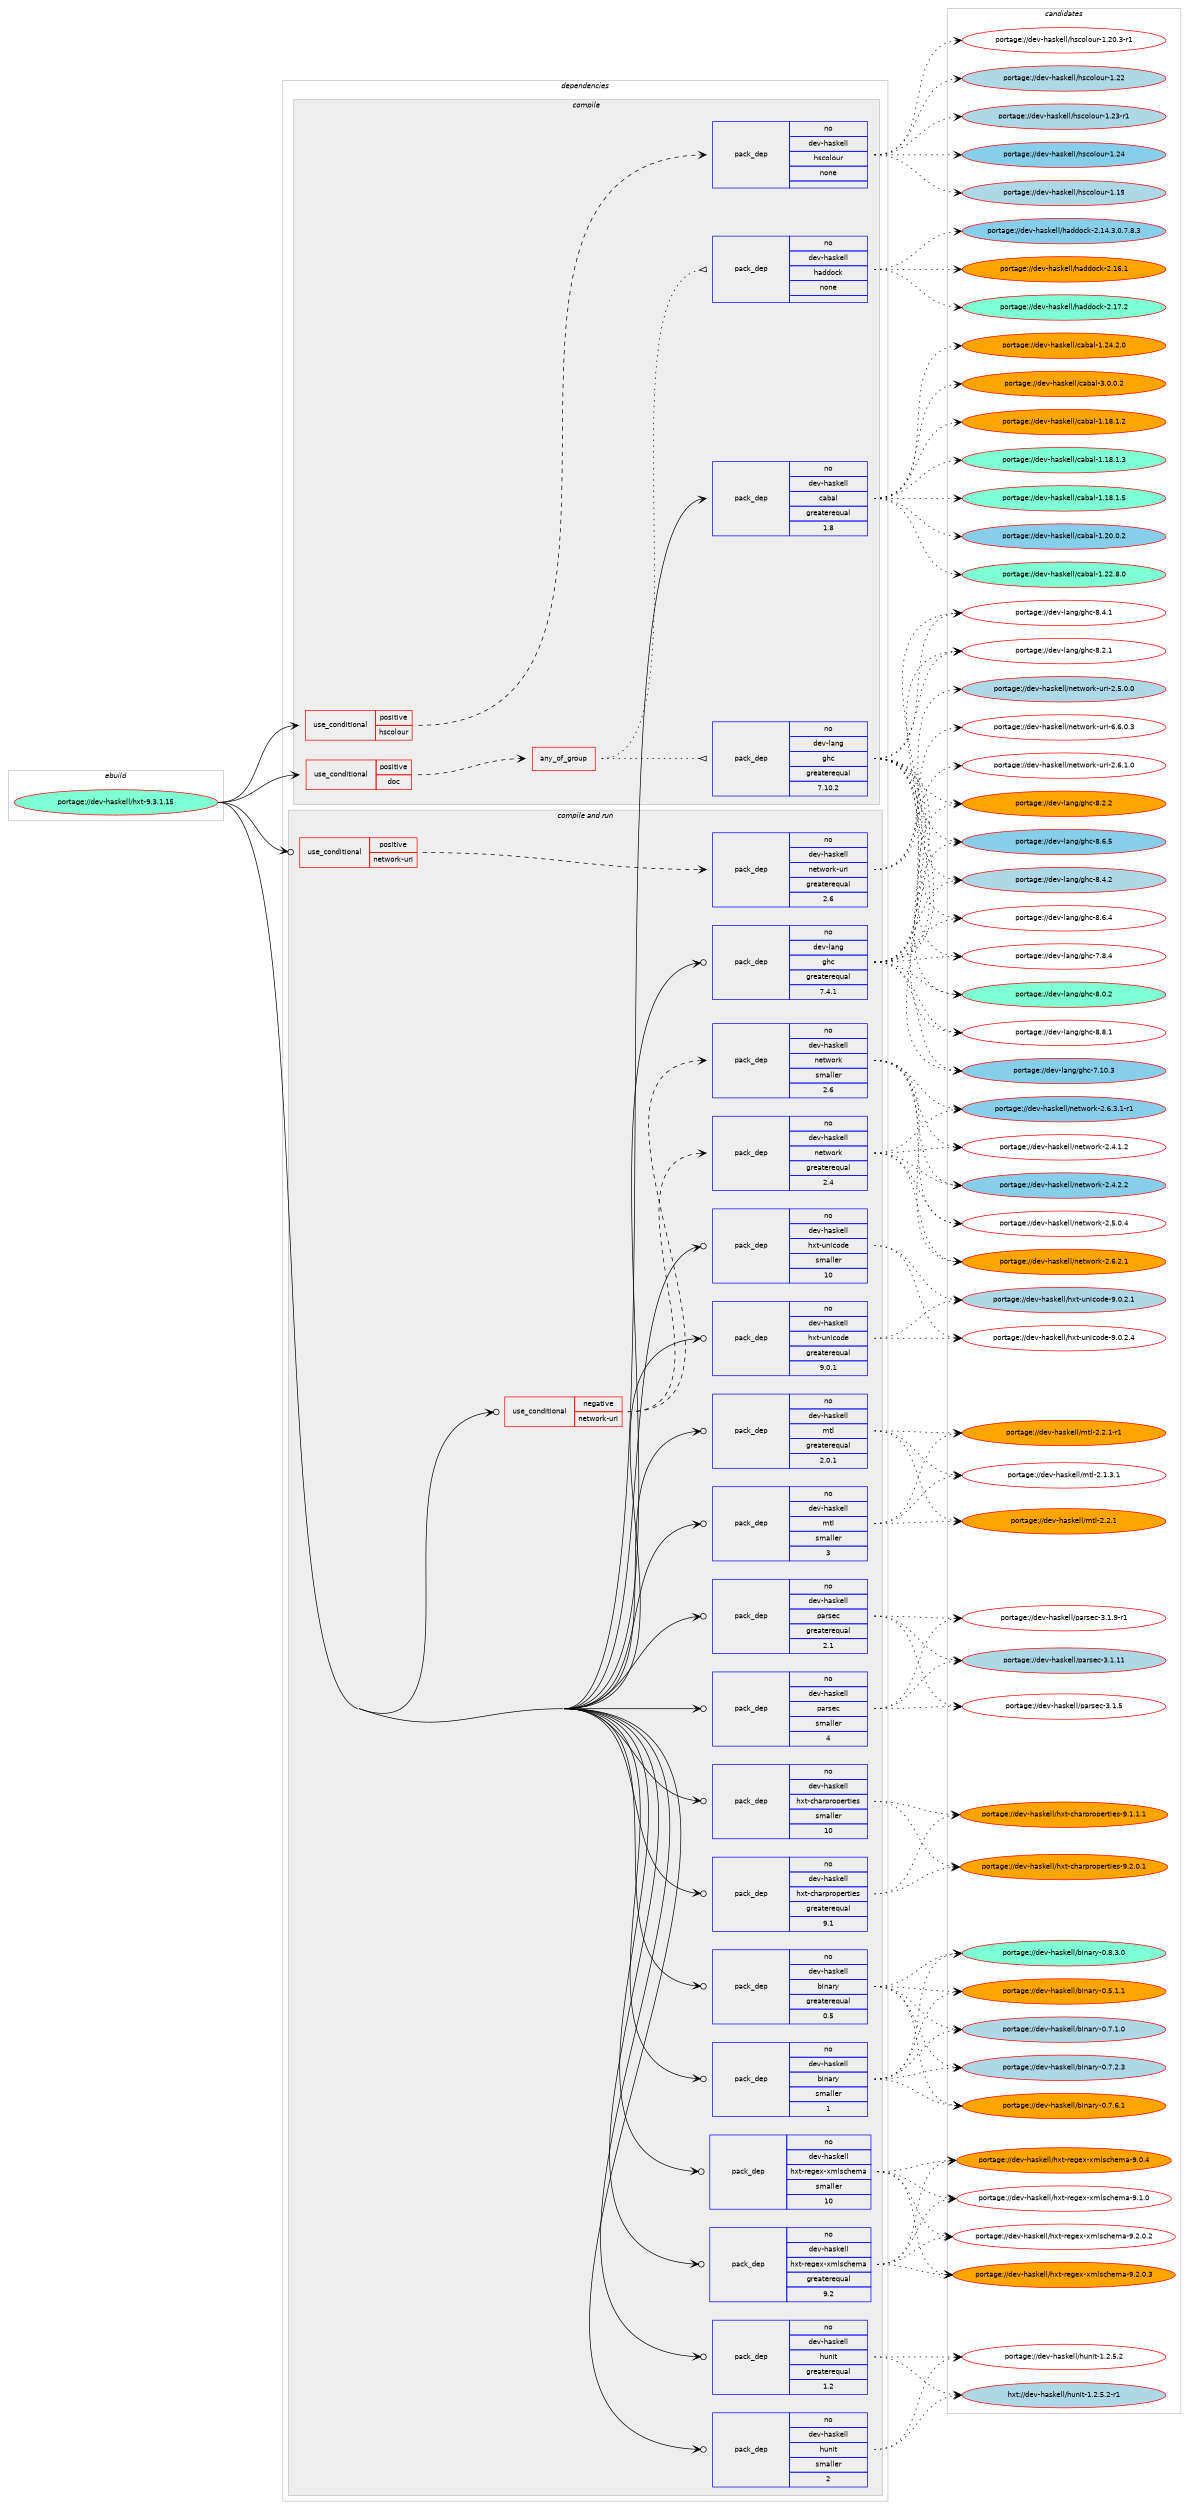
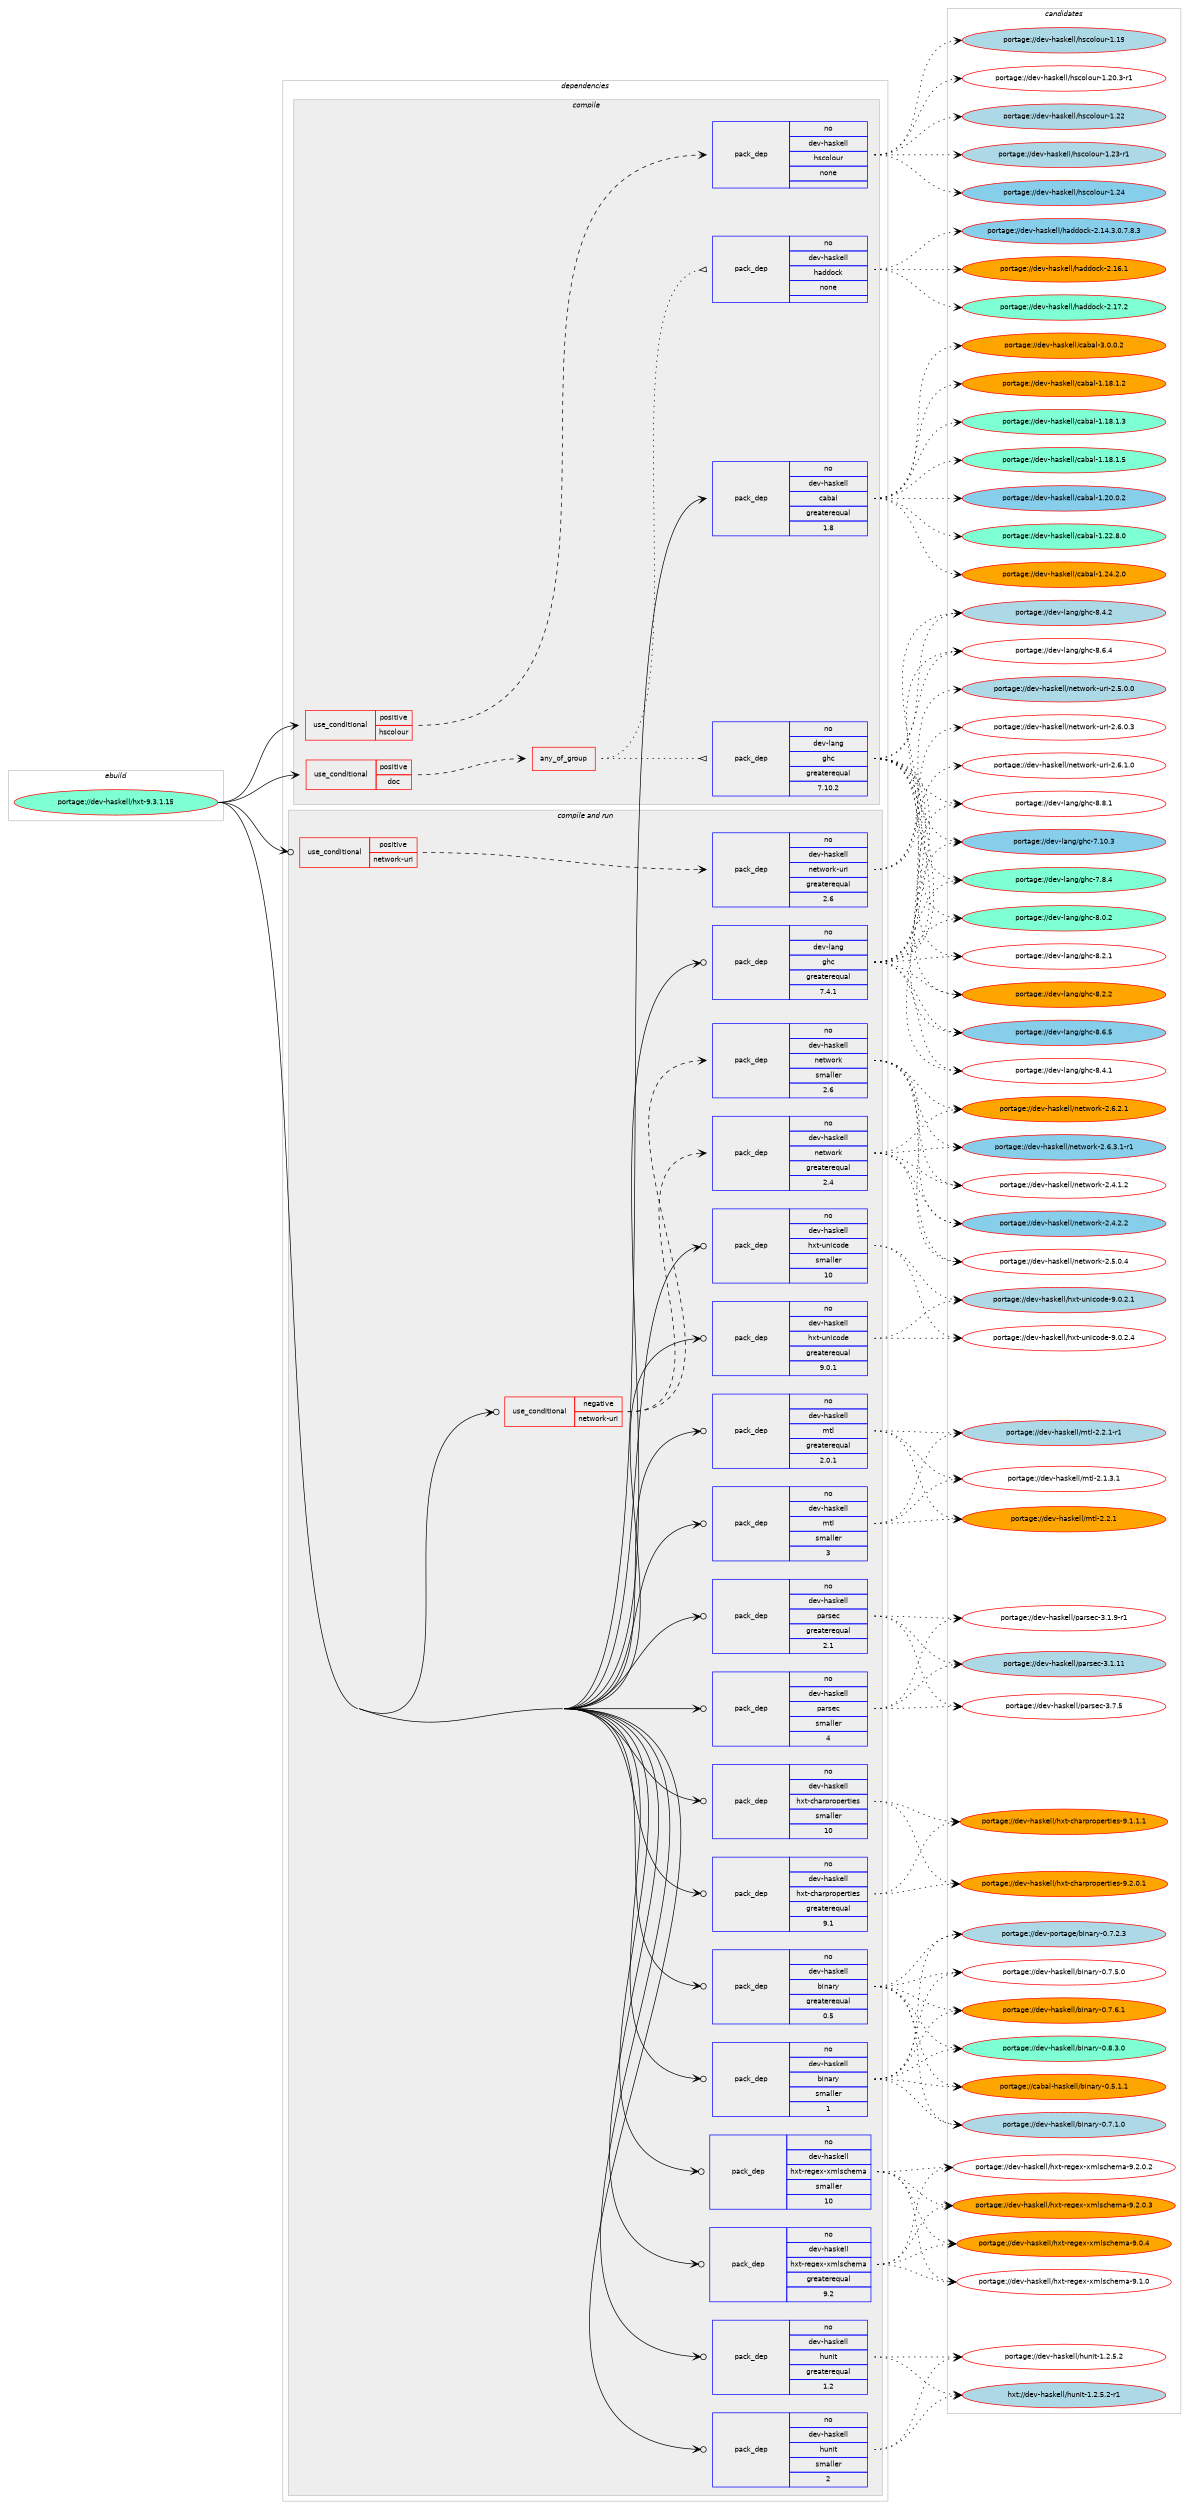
(1064, 727) -> (1064, 727)
(1064, 956) -> (1064, 880)
(1064, 1433) -> (1064, 1433)
(1064, 1707) -> (1064, 1707)
none -> (1064, 1972)
(1064, 1991) -> (1064, 2087)
(1064, 2068) -> (1064, 1934)
